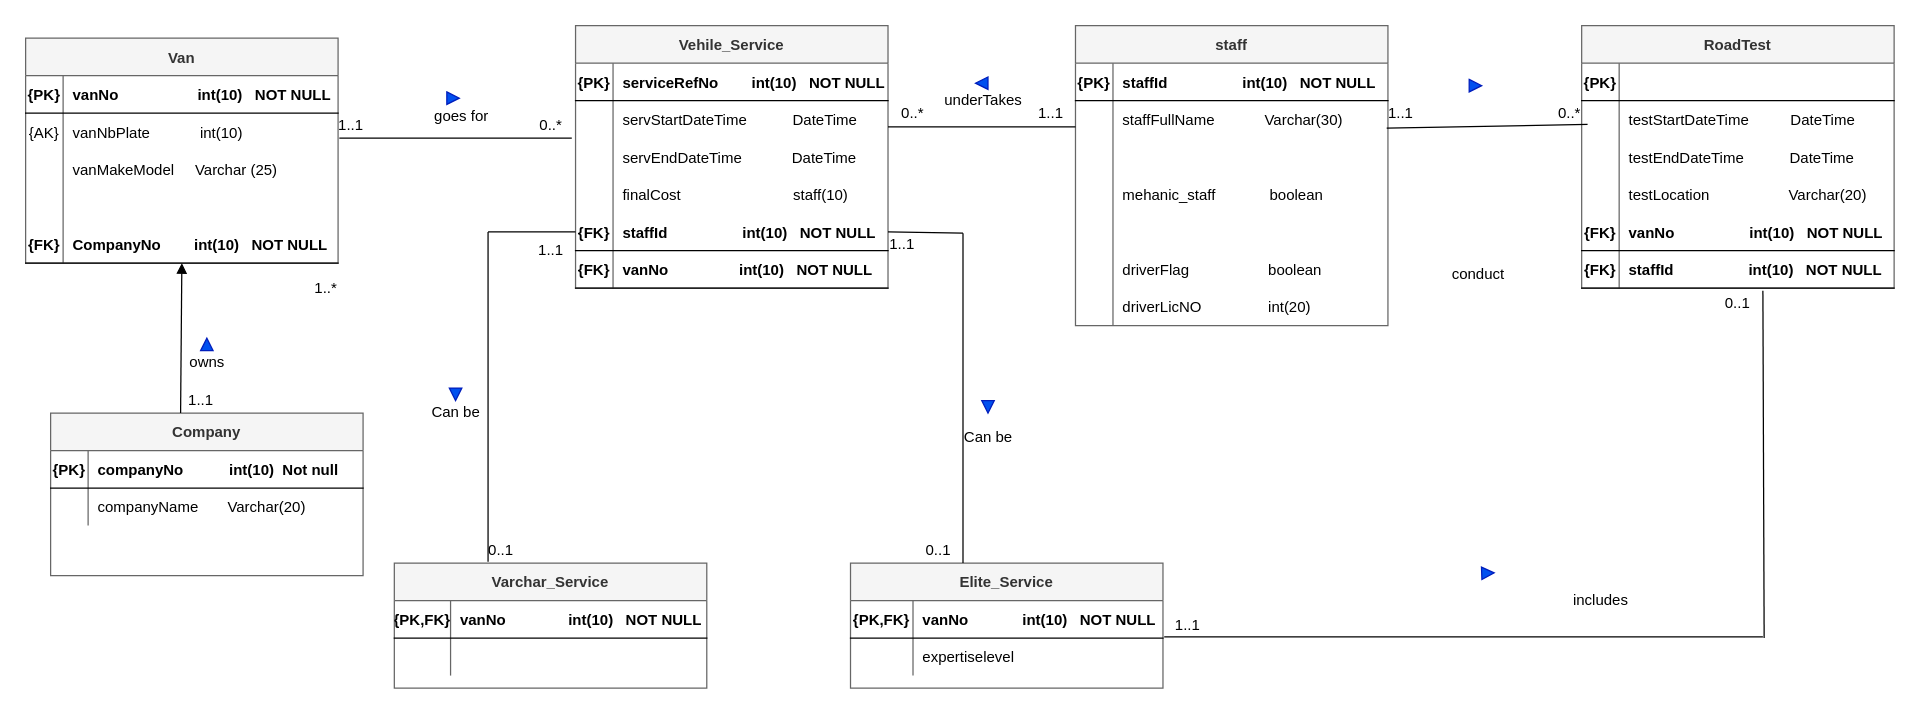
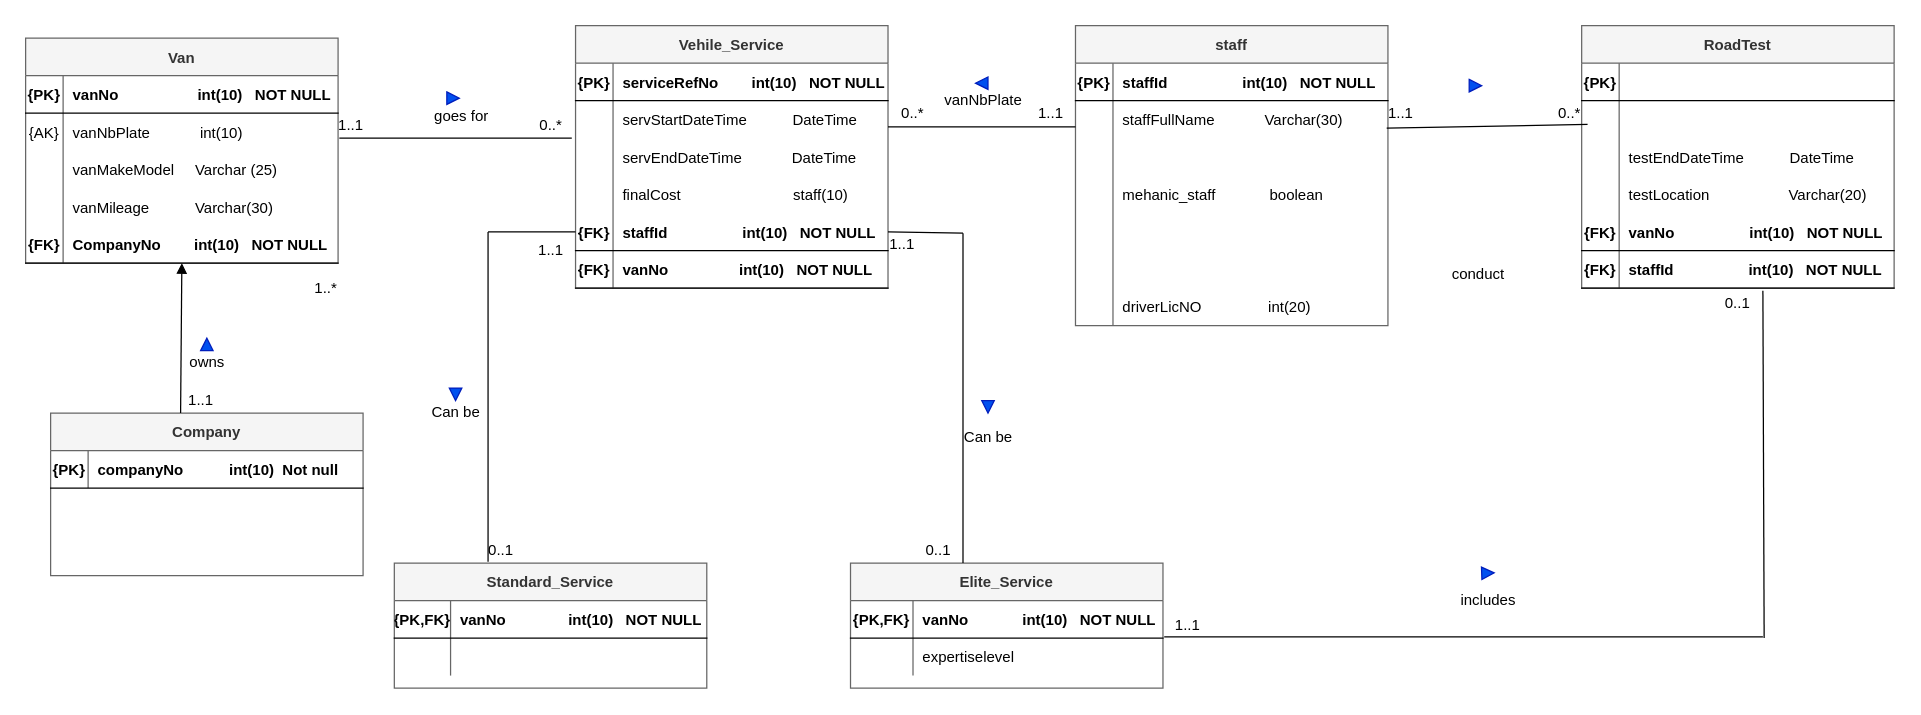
(984, 101) -> (984, 101)
(1757, 119) -> none
none -> (201, 207)
(1251, 269) -> none
(226, 507) -> none
(550, 583) -> (550, 583)
(1601, 601) -> (1488, 601)
